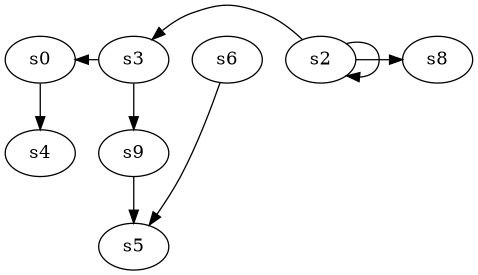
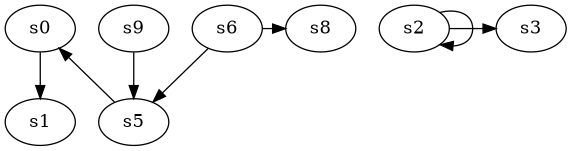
(94, 60) -> (92, 80)
(371, 60) -> (267, 29)
(134, 100) -> none
(40, 153) -> (40, 122)
